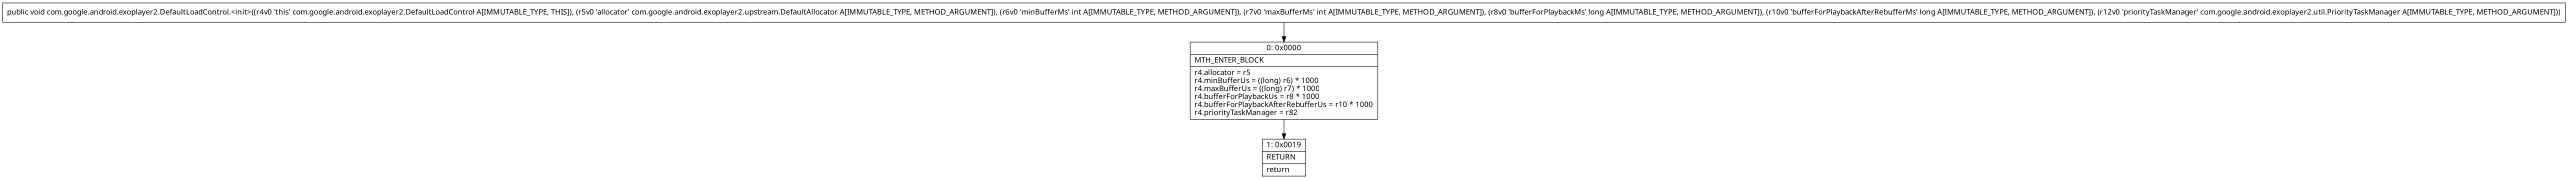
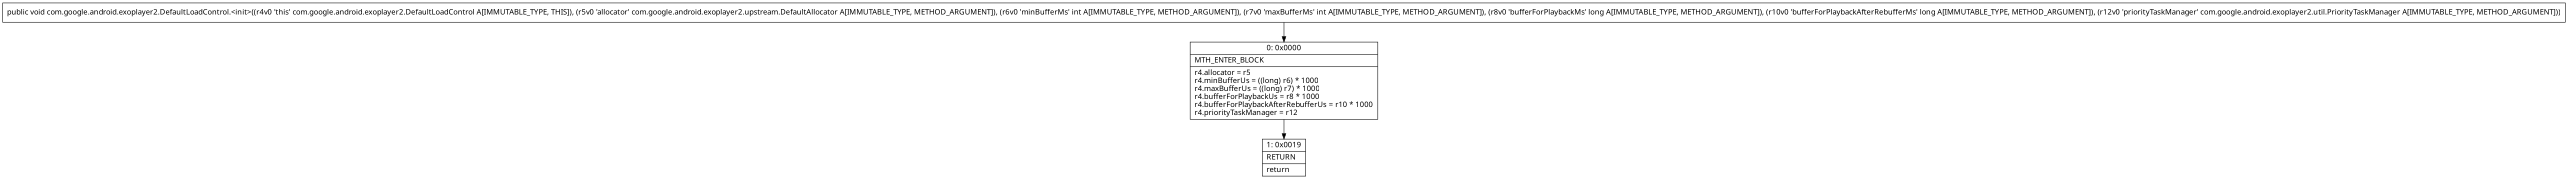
(1246, 113) -> (1246, 113)
